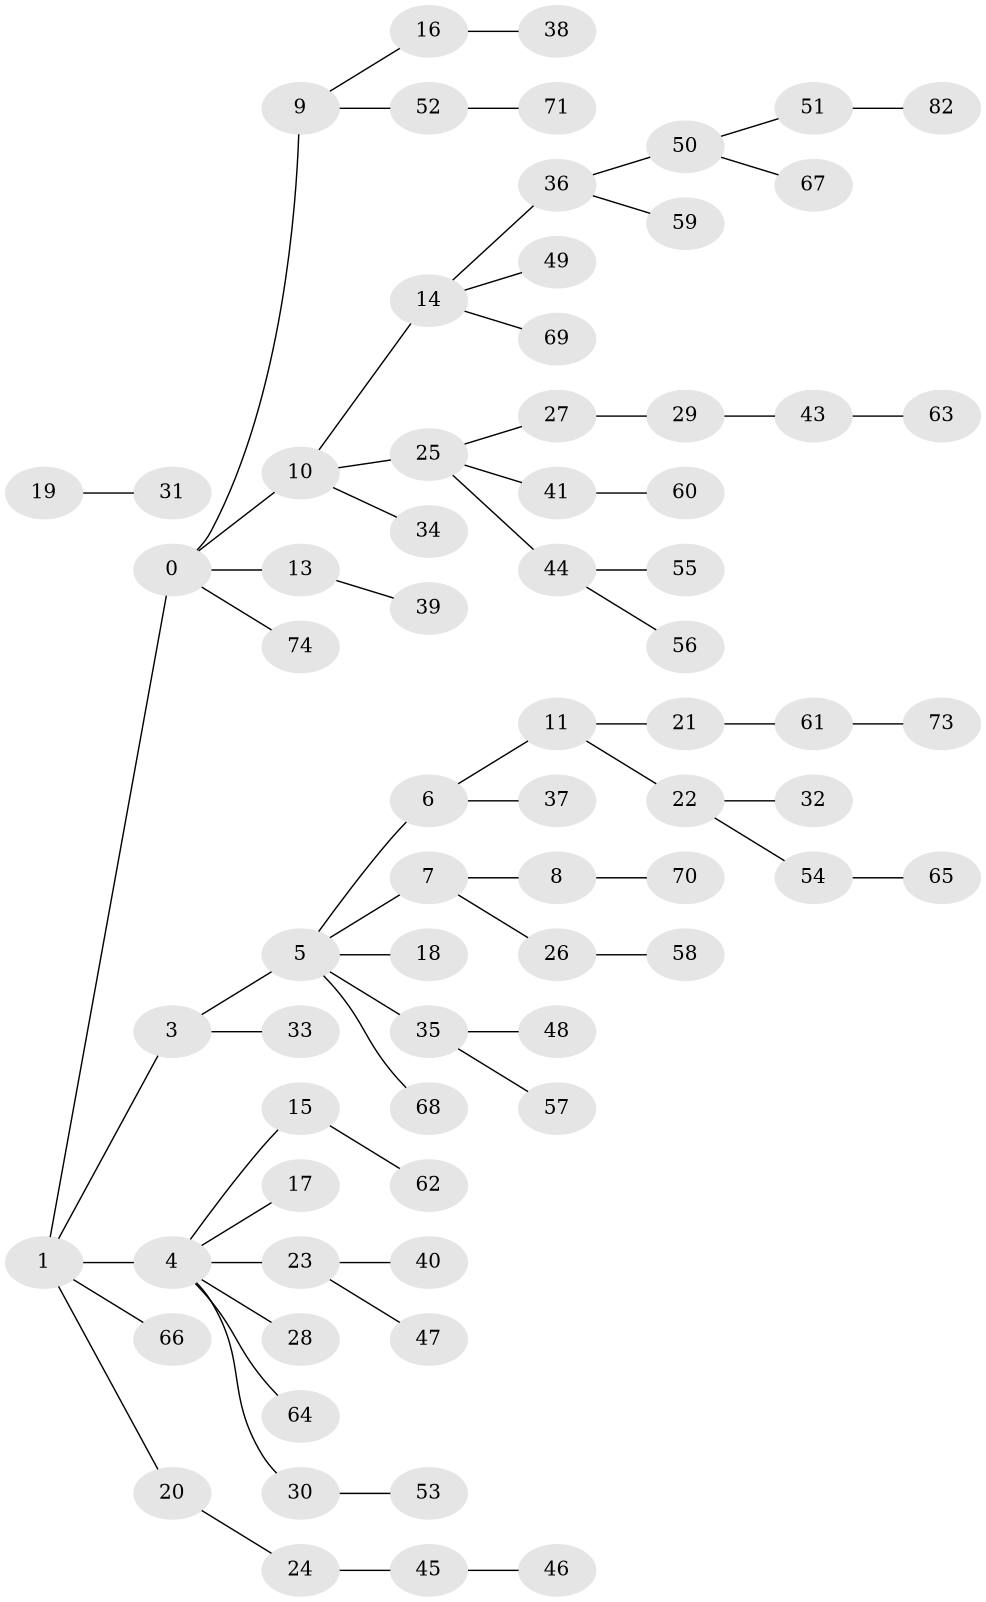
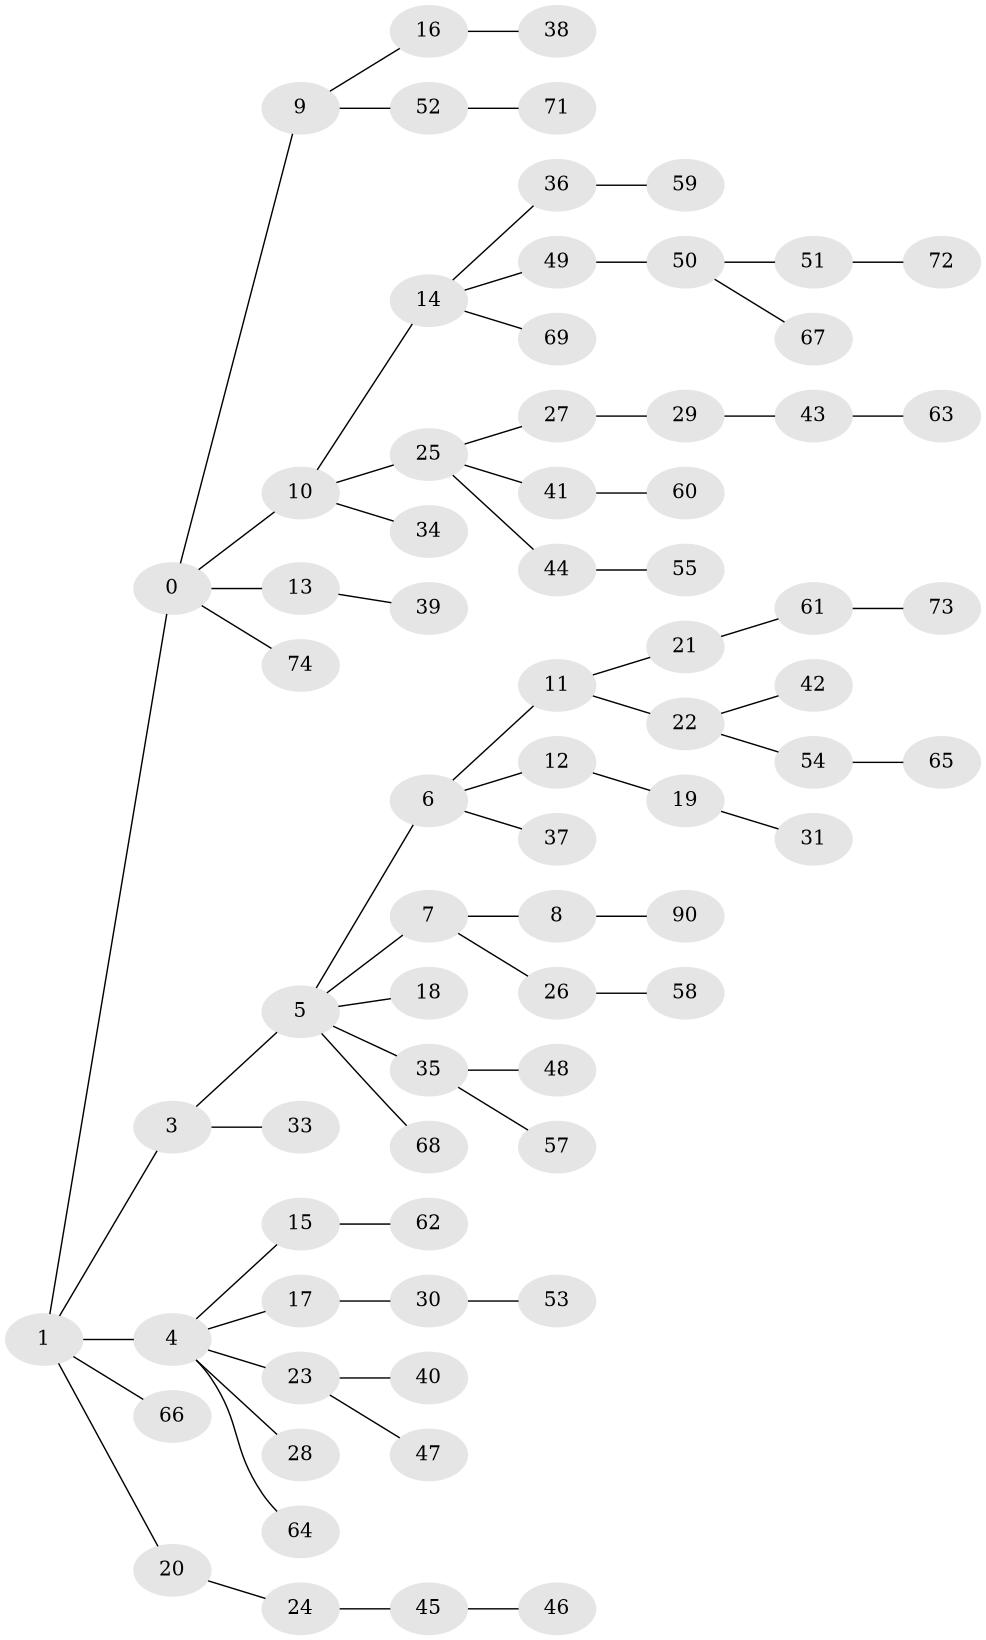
(942, 108) -> (942, 262)
(622, 166) -> (622, 262)
(685, 647) -> none
none -> (557, 762)
(814, 801) -> (814, 685)
(685, 878) -> (685, 916)
(237, 1378) -> (365, 1301)
